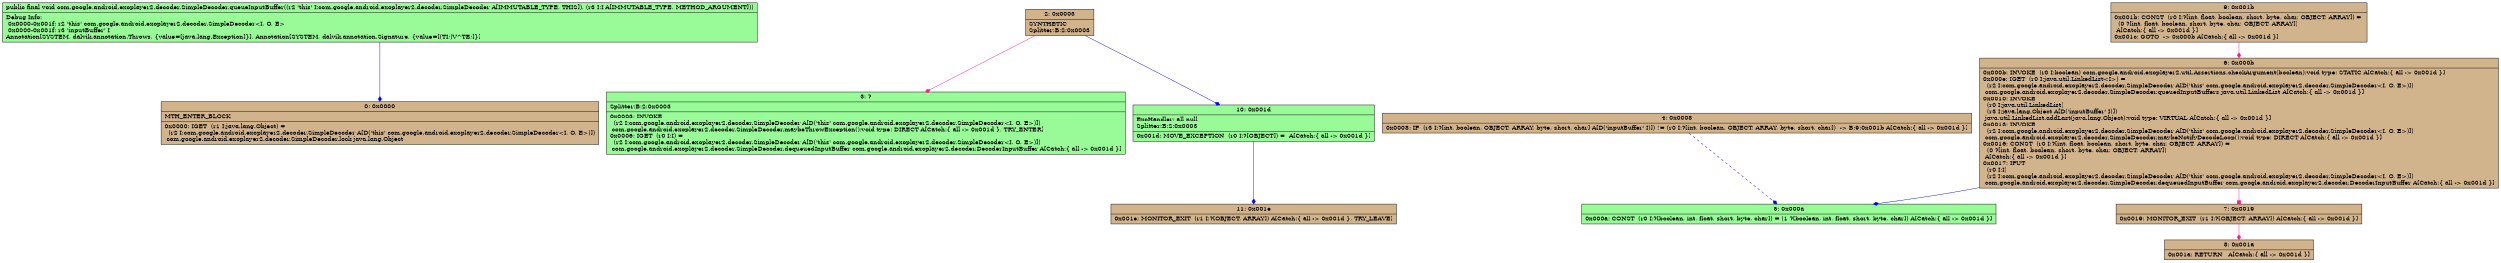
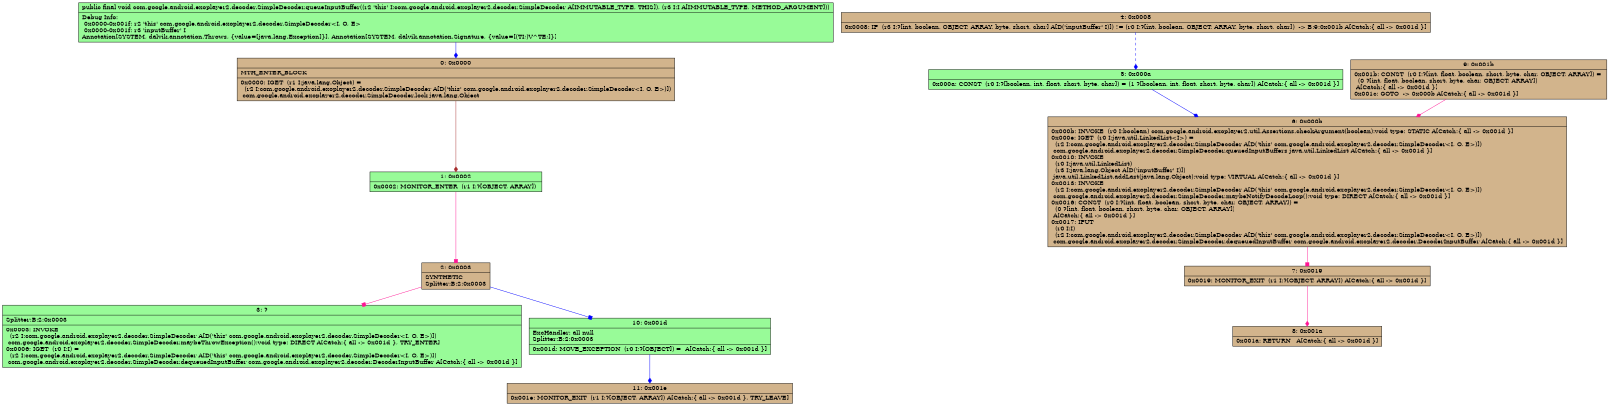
(982, 63) -> (394, 295)
(1150, 69) -> (539, 302)
none -> (456, 182)
(1929, 196) -> (1173, 102)
